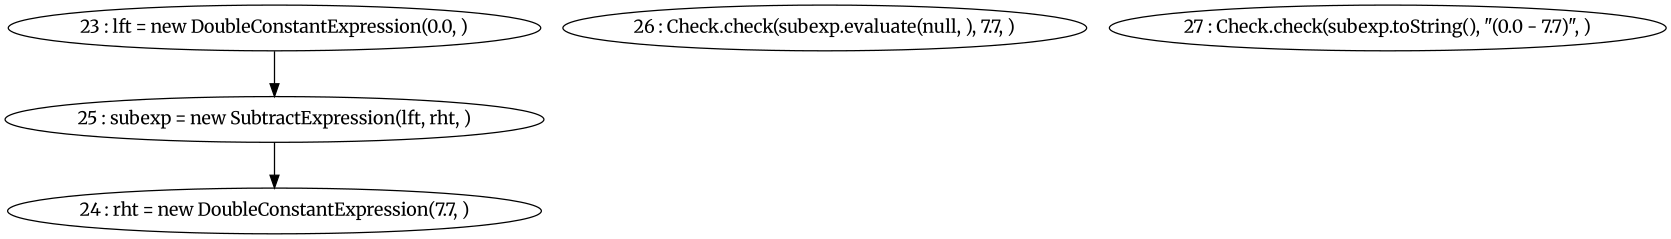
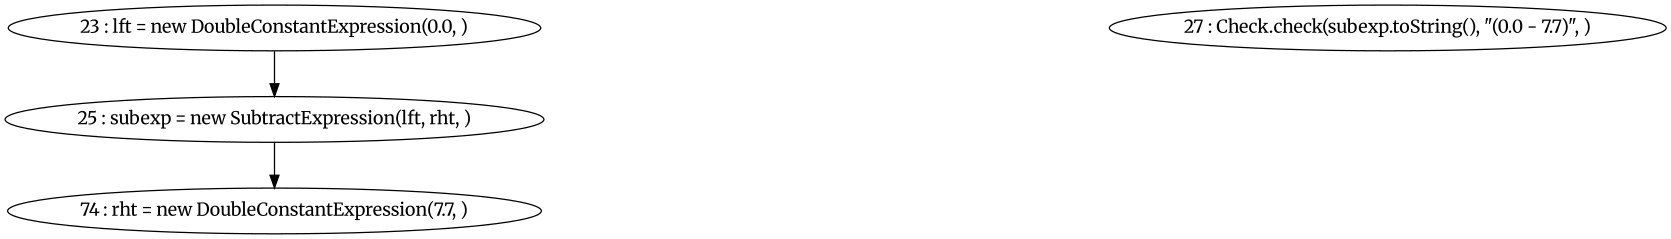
(825, 28) -> none
(274, 211) -> (274, 211)
